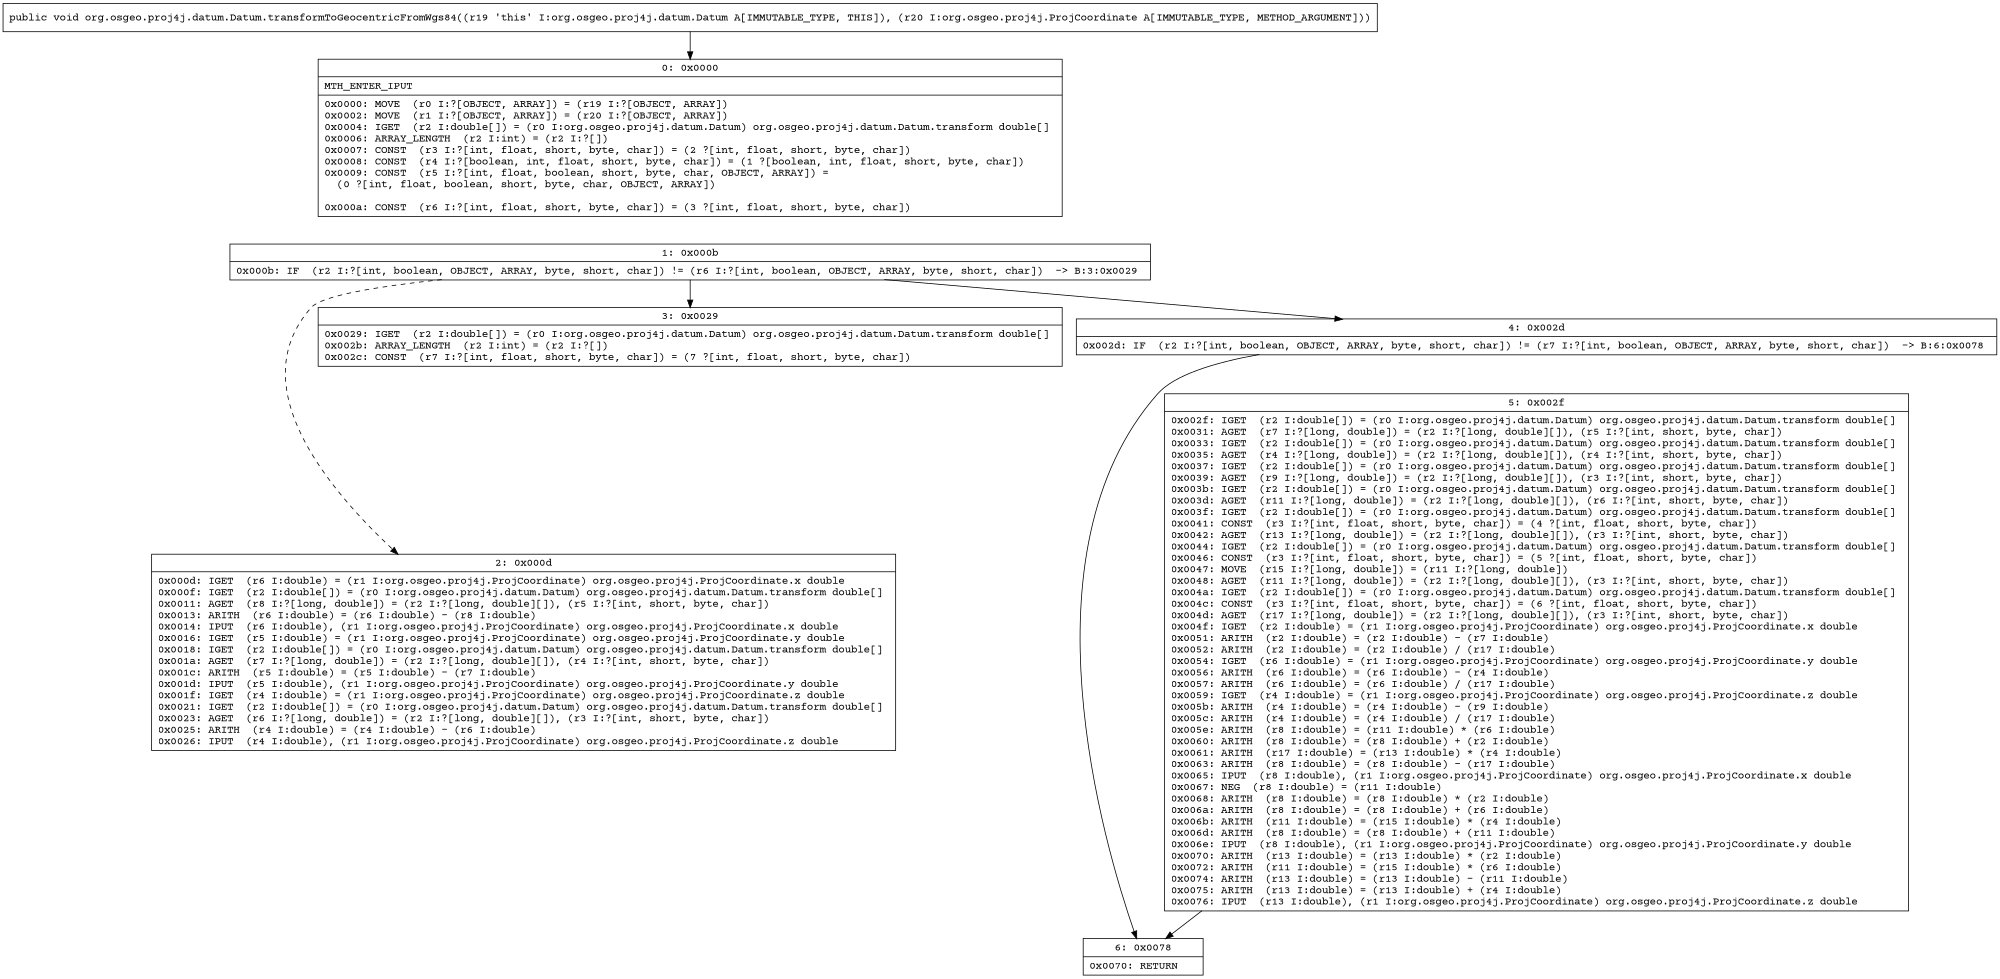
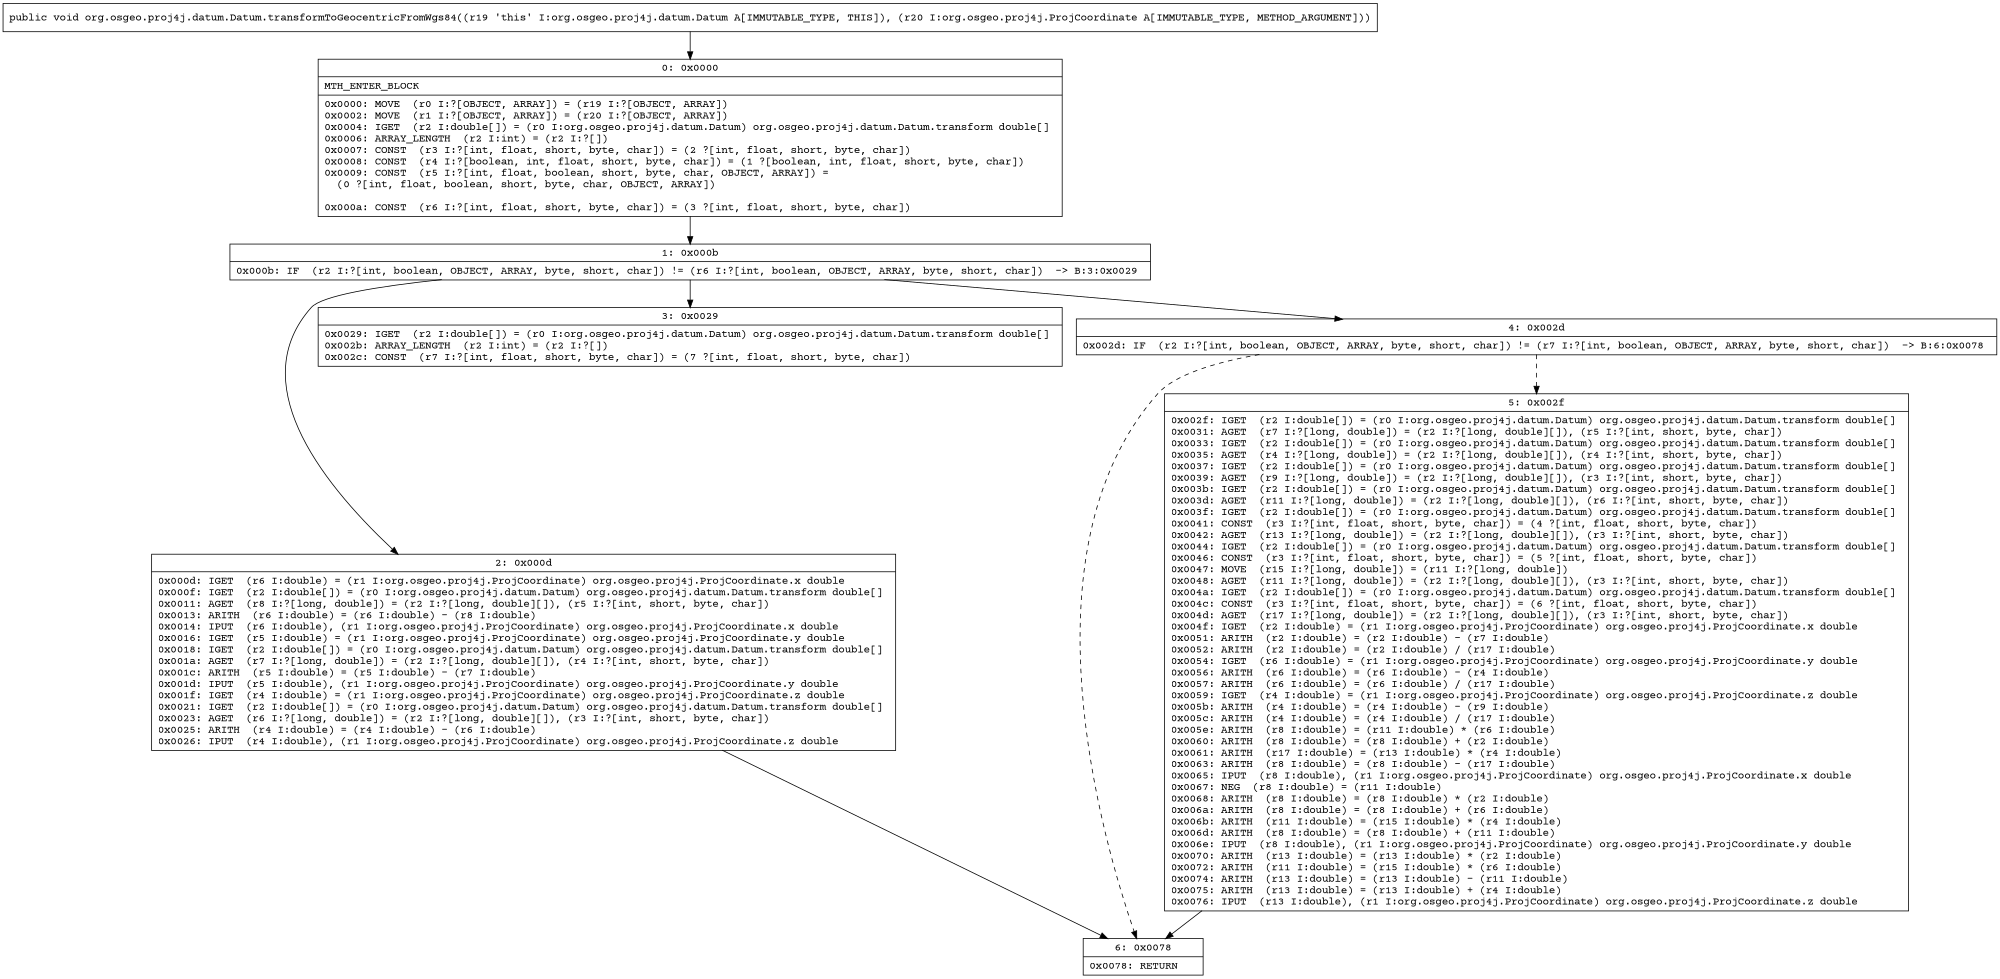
(369, 86) -> (372, 86)
none -> (690, 226)
none -> (1537, 370)
(286, 375) -> (286, 375)
(1082, 602) -> (1082, 602)
none -> (912, 843)
(1143, 966) -> (1143, 966)
